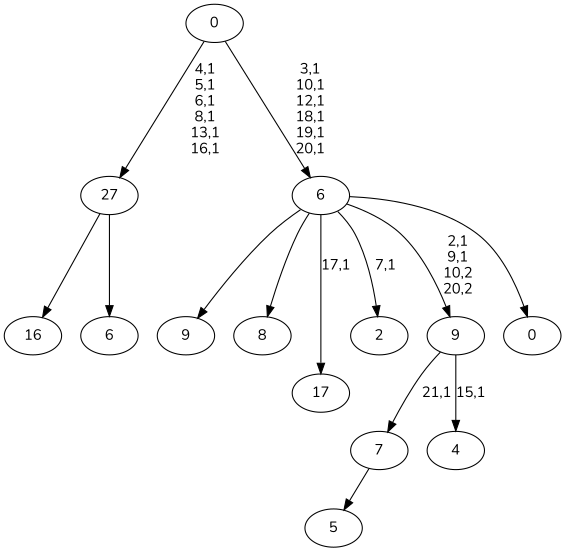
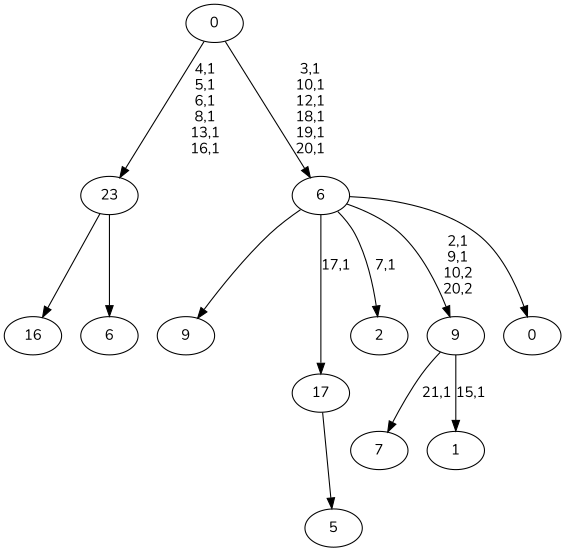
(109, 196) -> (109, 196)
(262, 336) -> none
(456, 450) -> (456, 450)
(359, 485) -> (327, 455)
